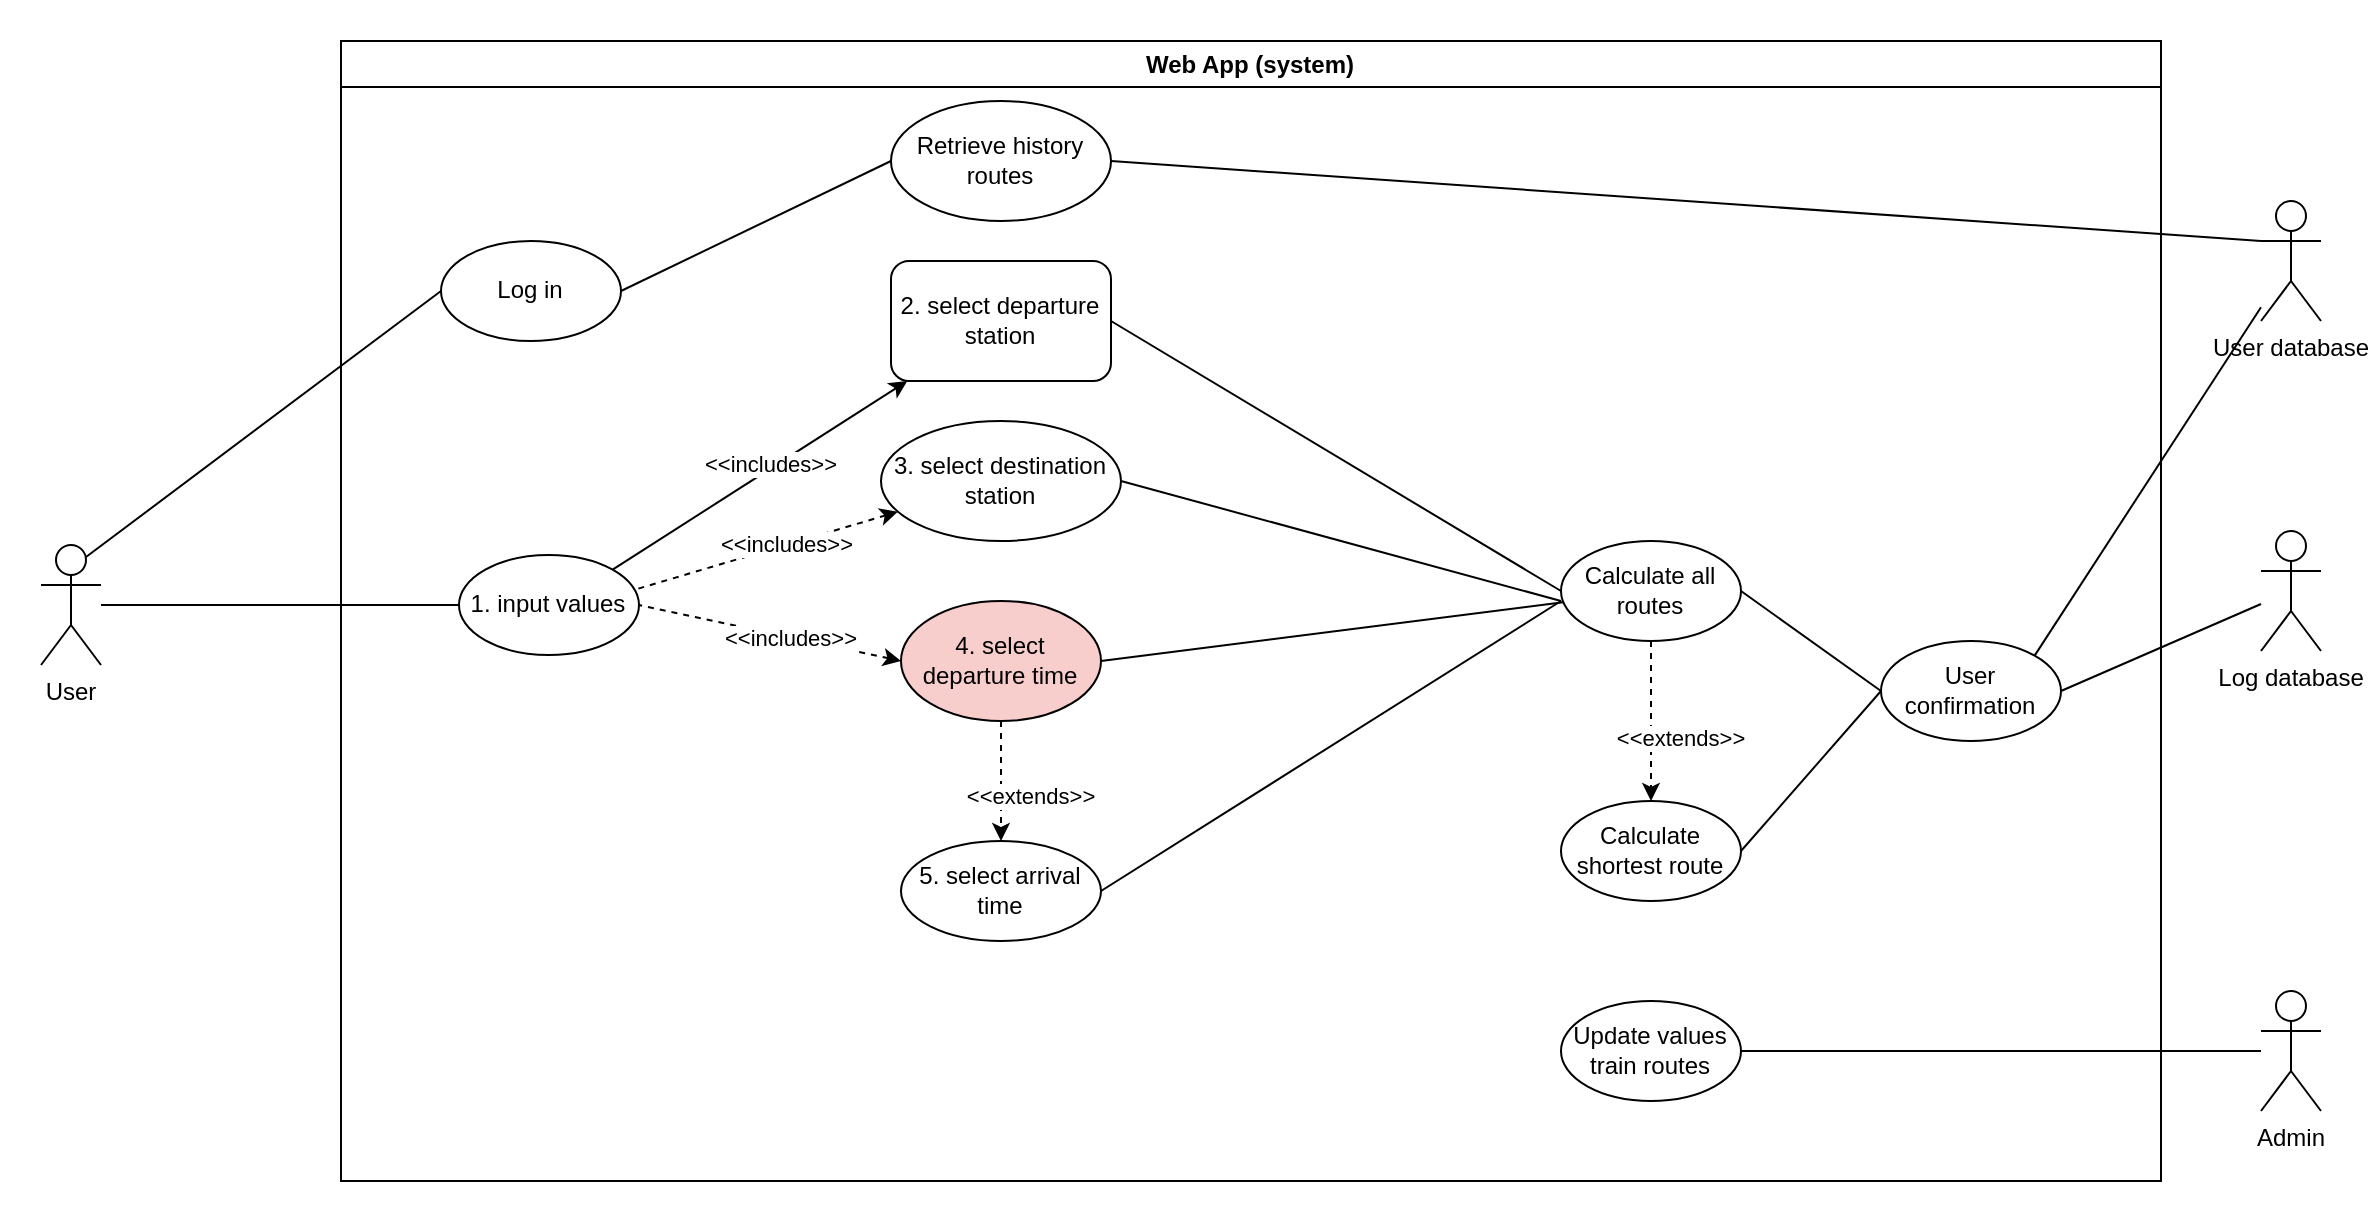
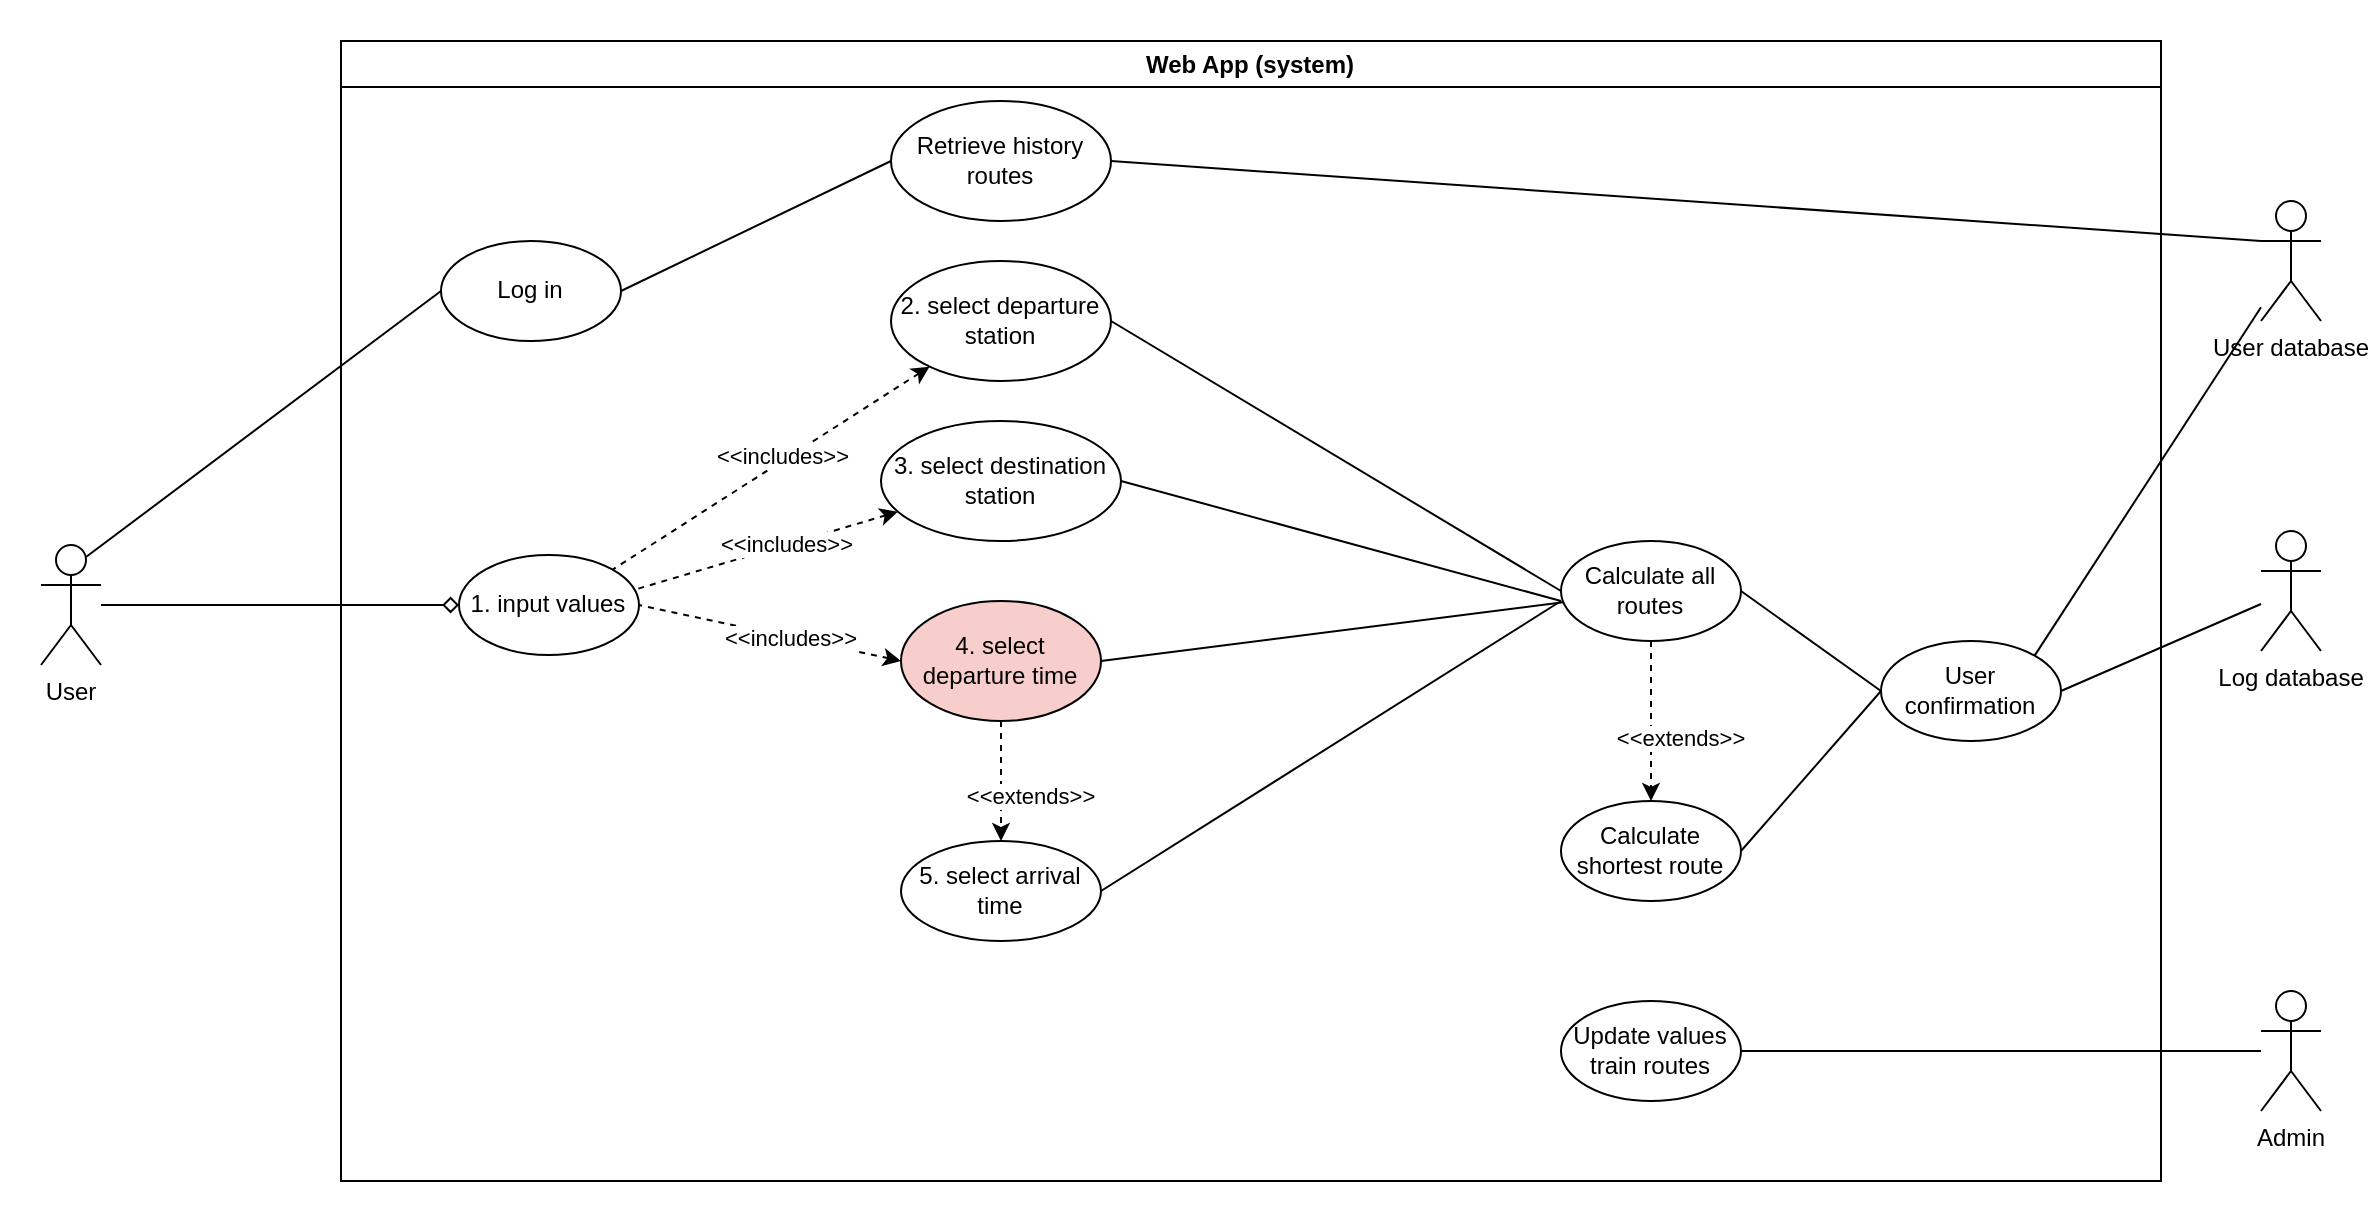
(1001, 321) -> (1001, 321)
(756, 478) -> (767, 471)
(450, 605) -> (443, 605)
